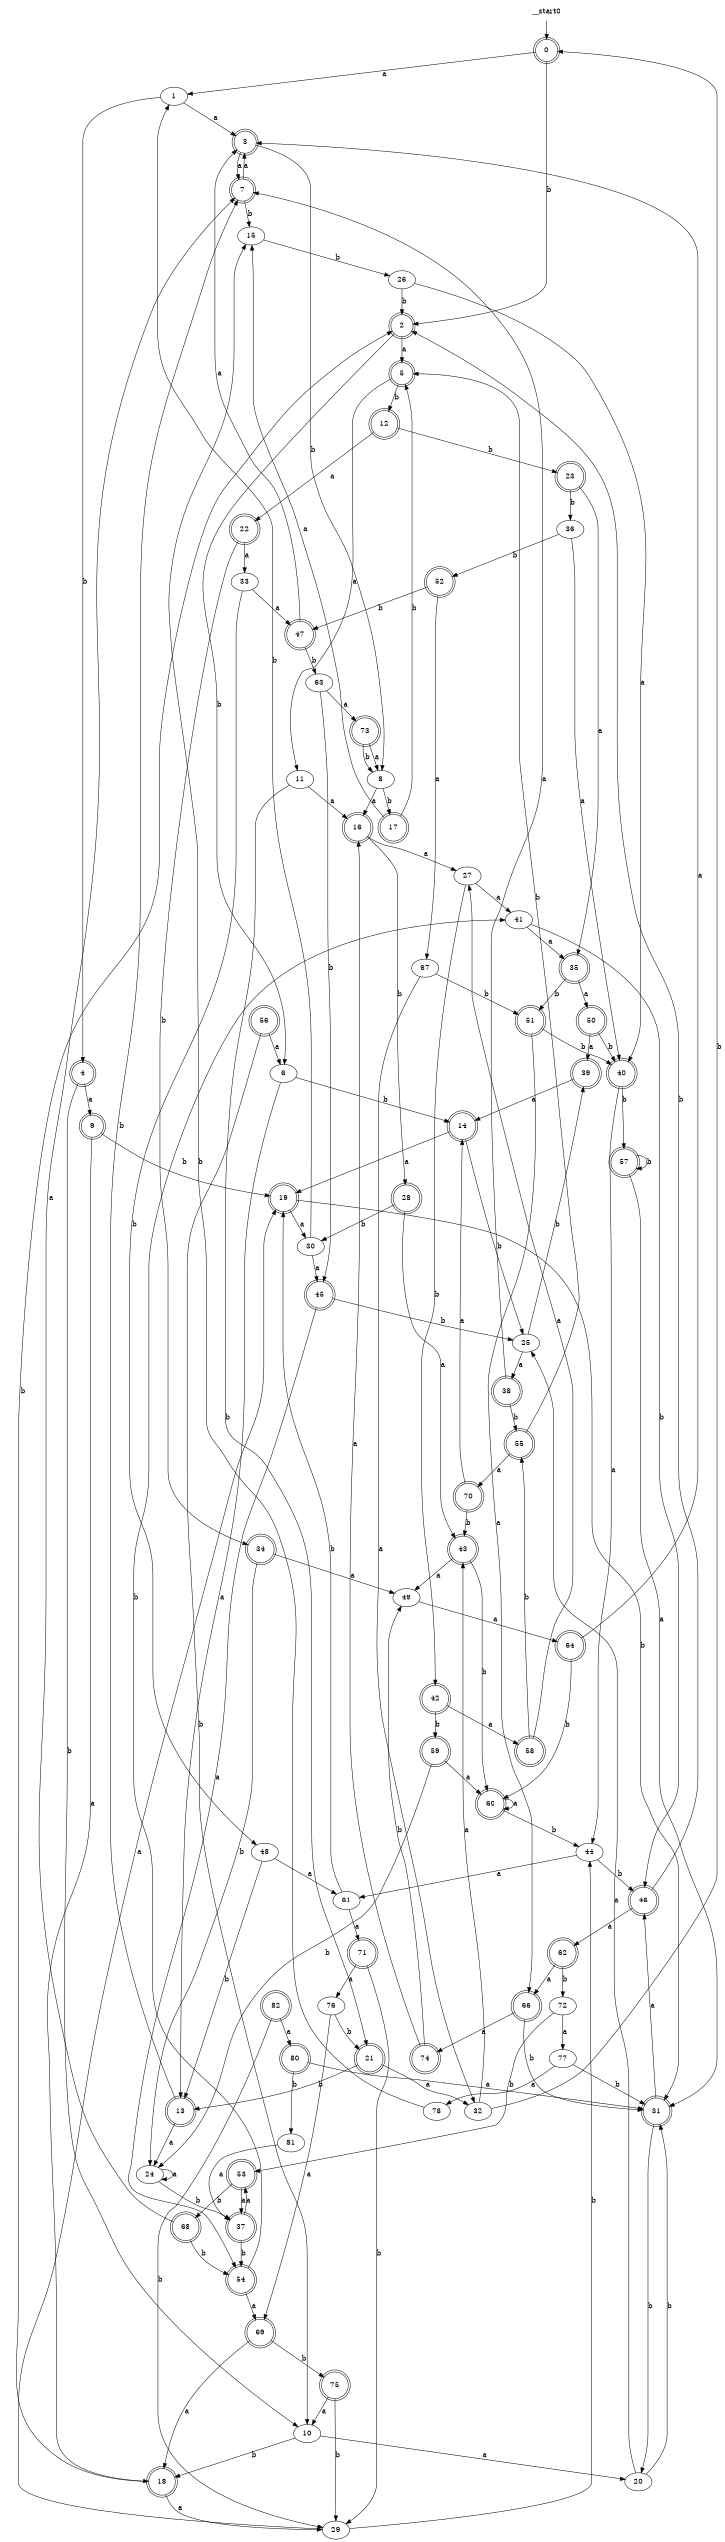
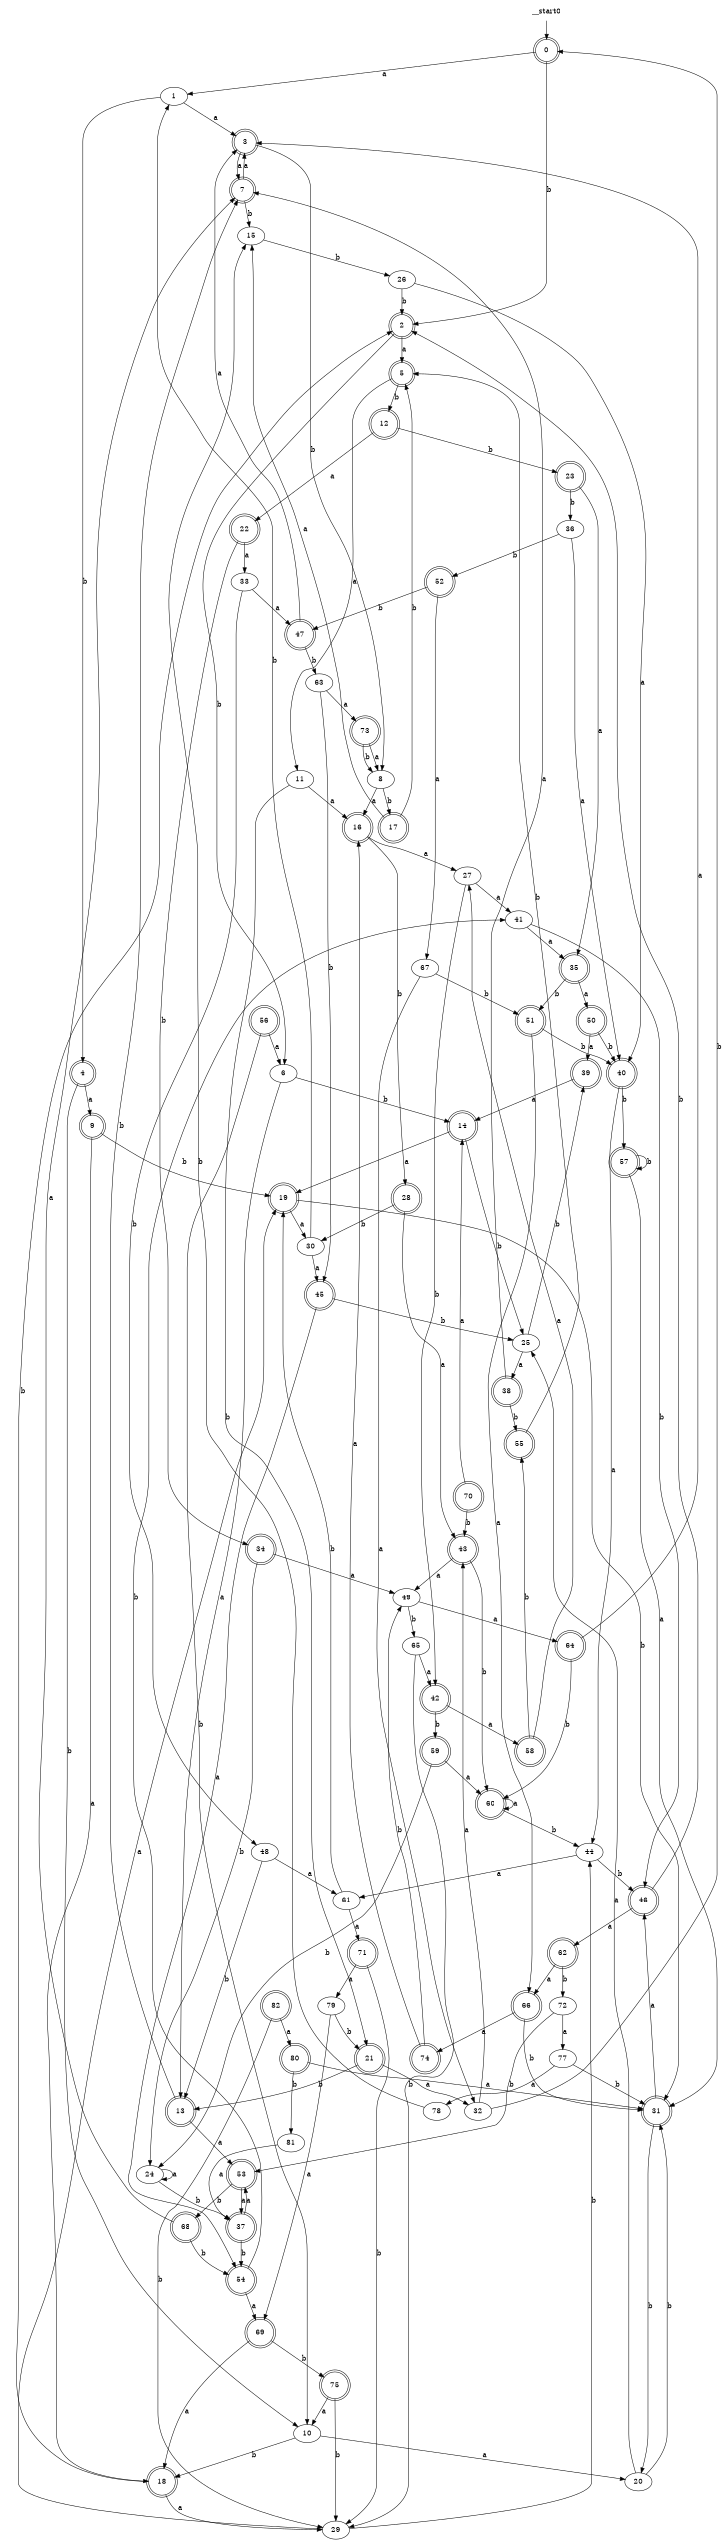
(496, 1469) -> none
none -> (416, 1646)
(331, 2006) -> (331, 2006)
(166, 2142) -> (209, 2141)
